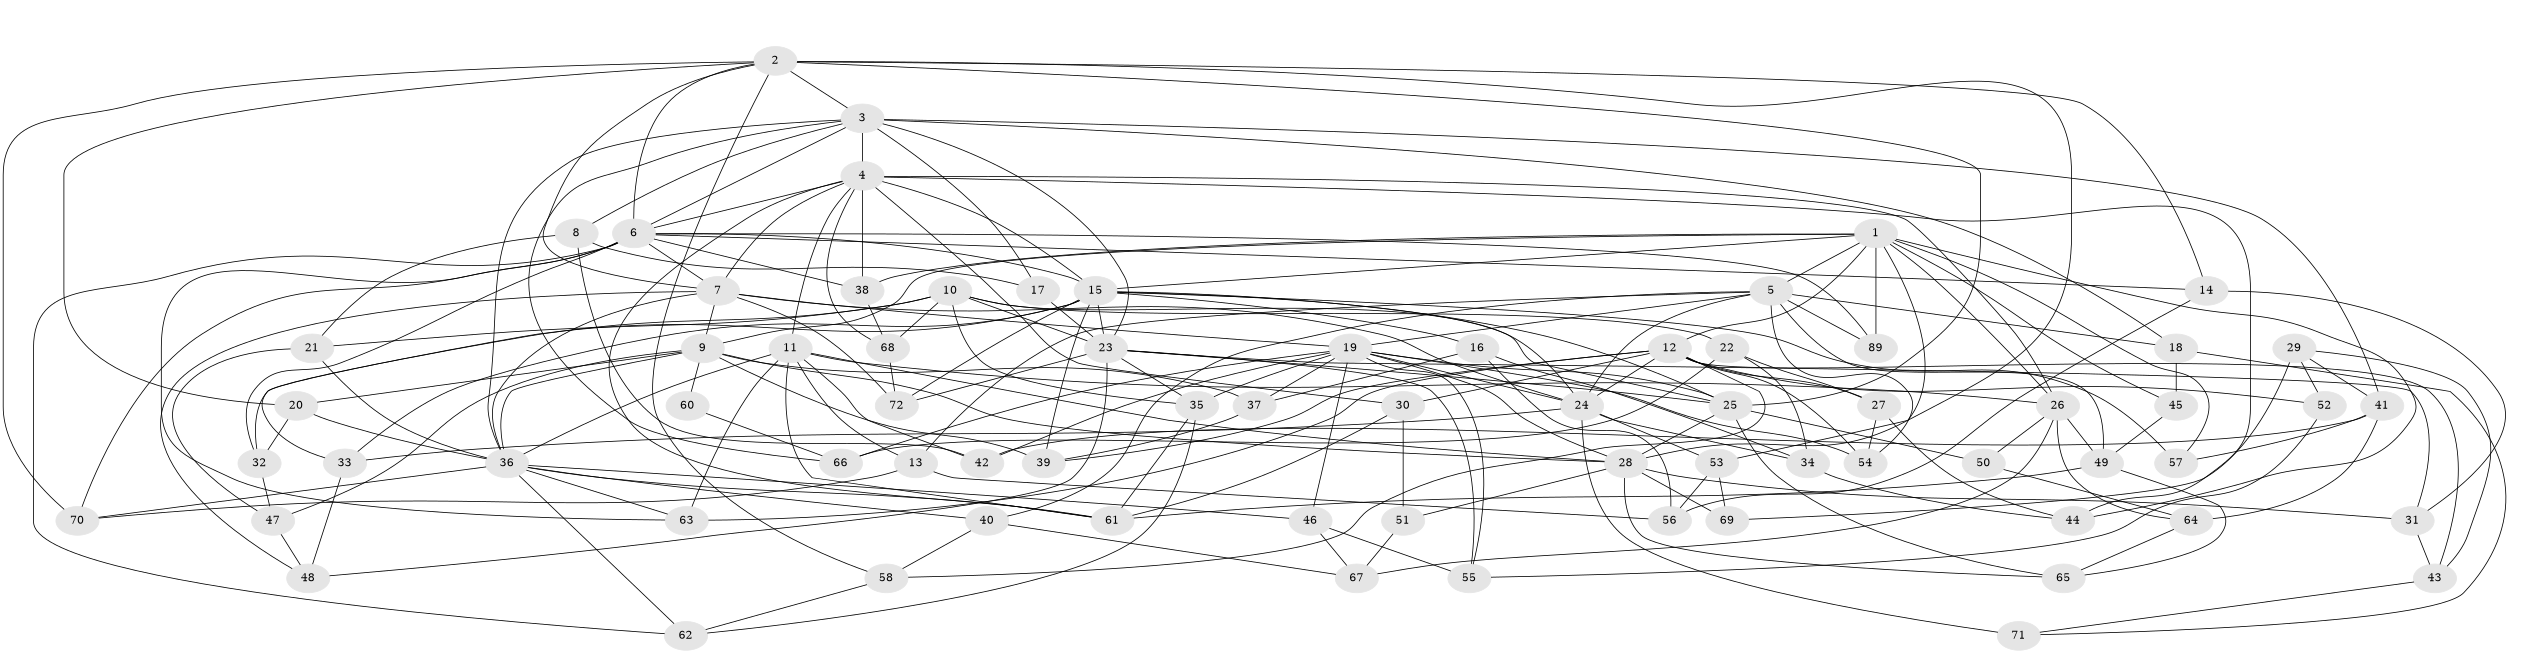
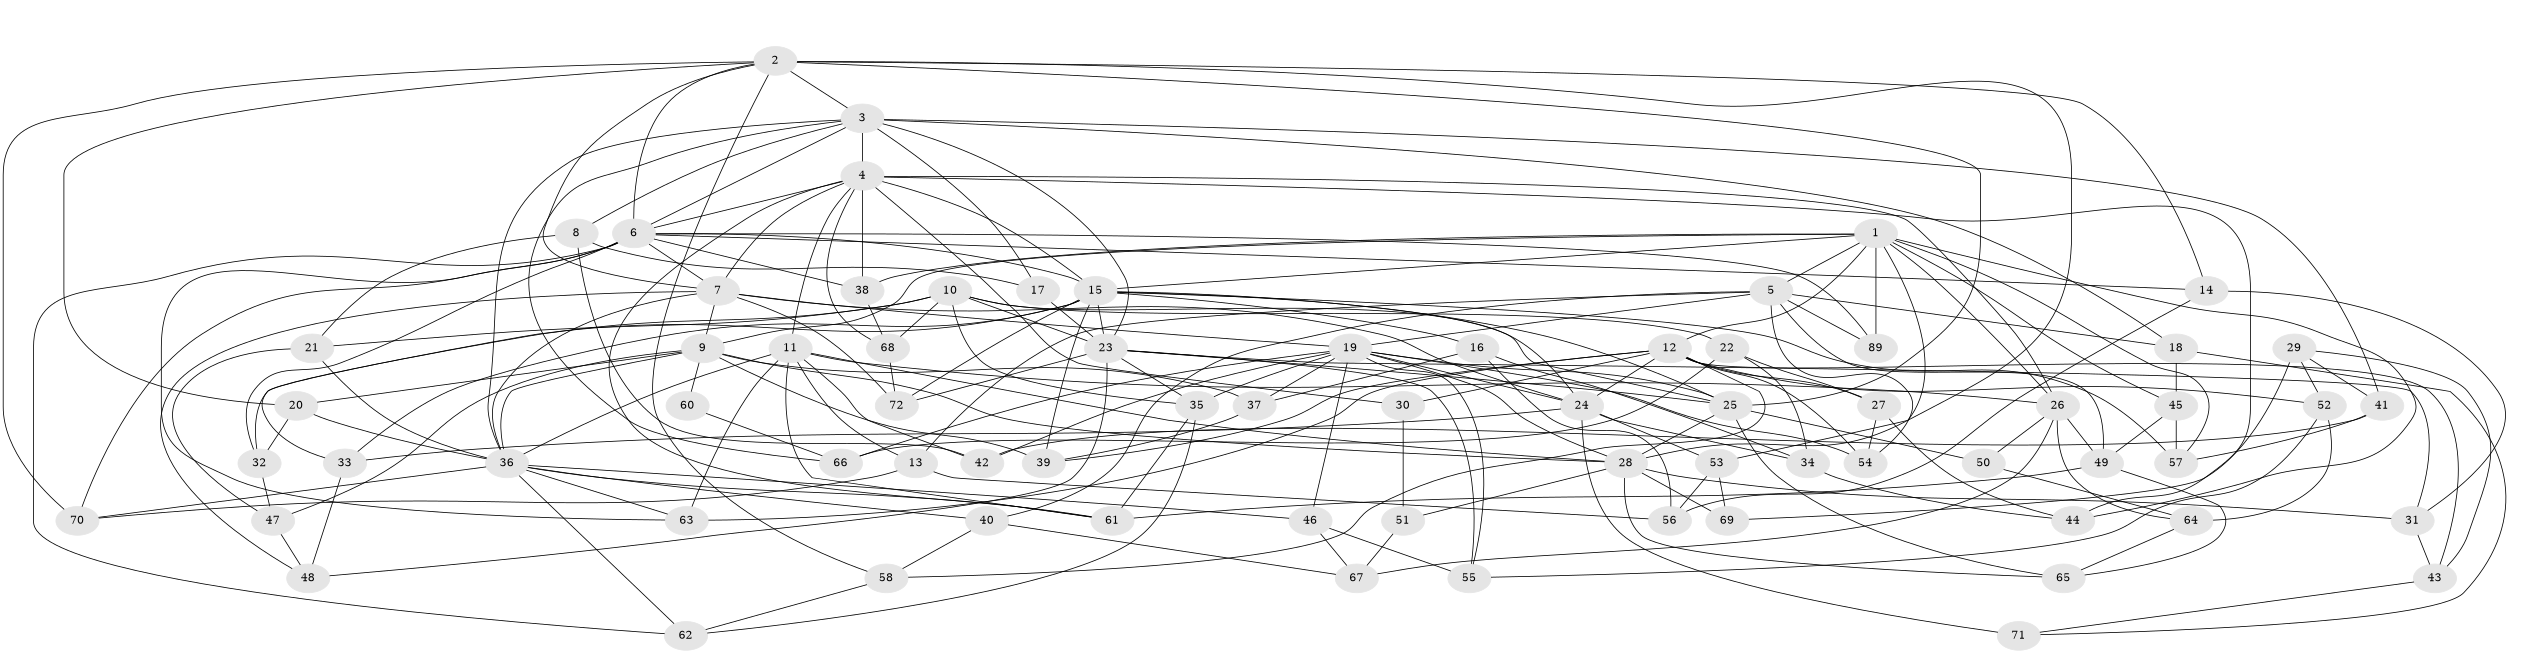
(1671, 318) -> none
none -> (2176, 435)
(1264, 475) -> none
(2311, 493) -> (2300, 498)
